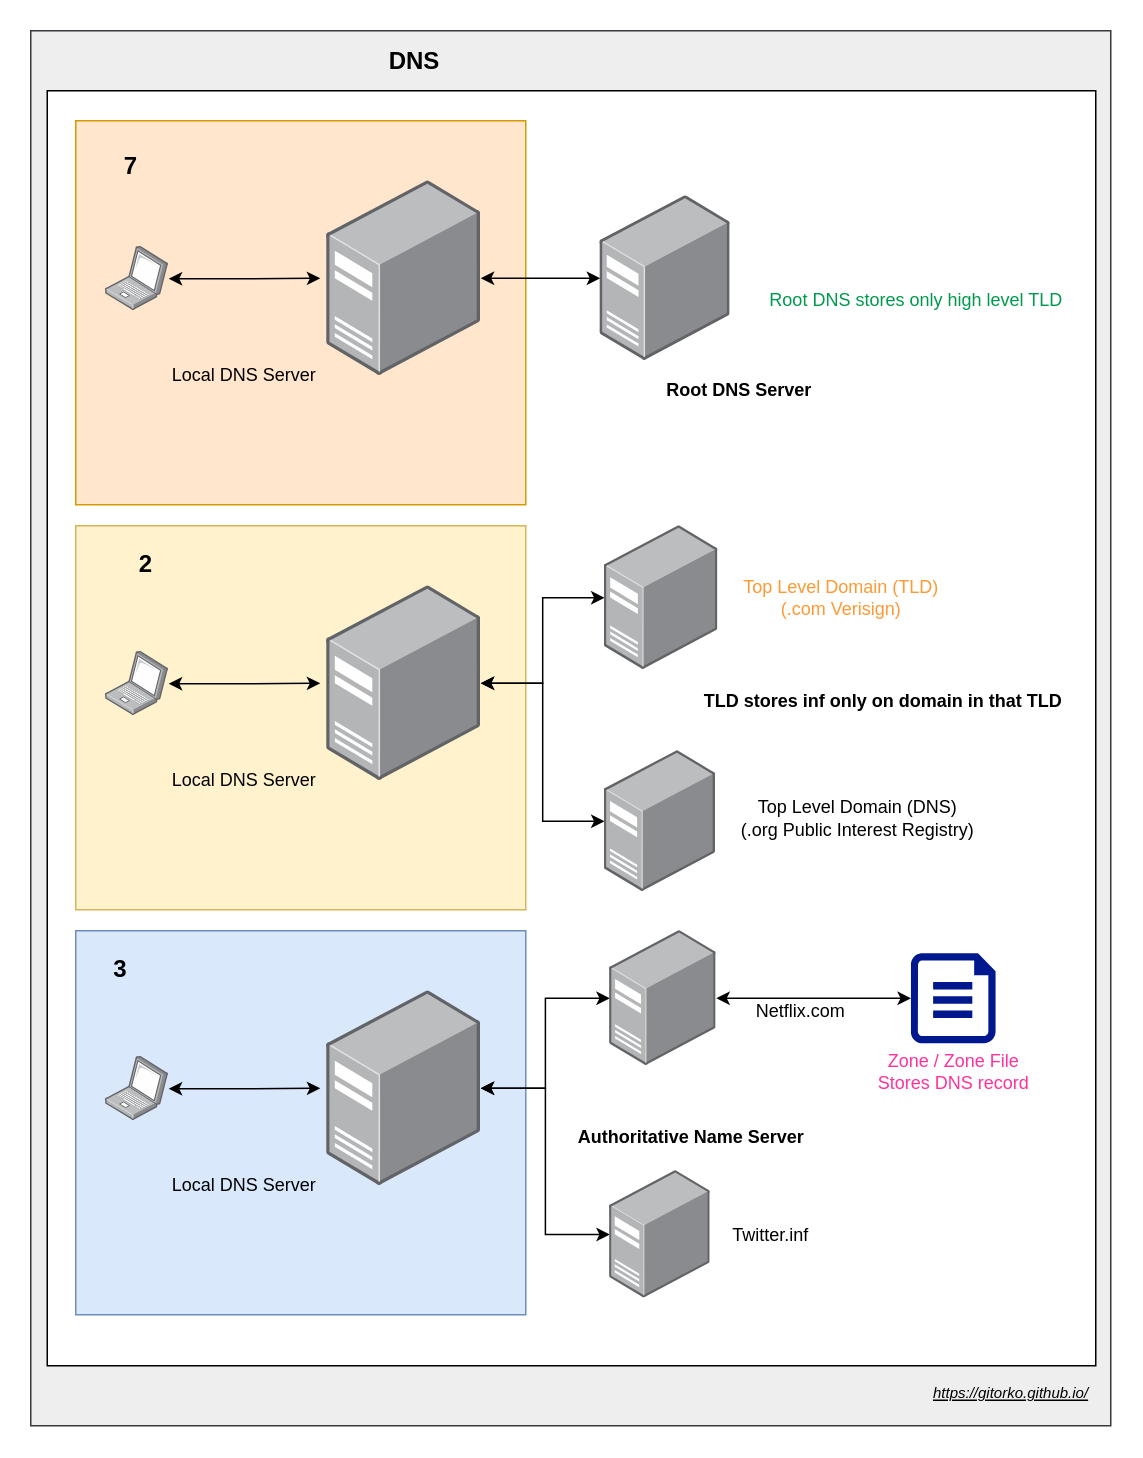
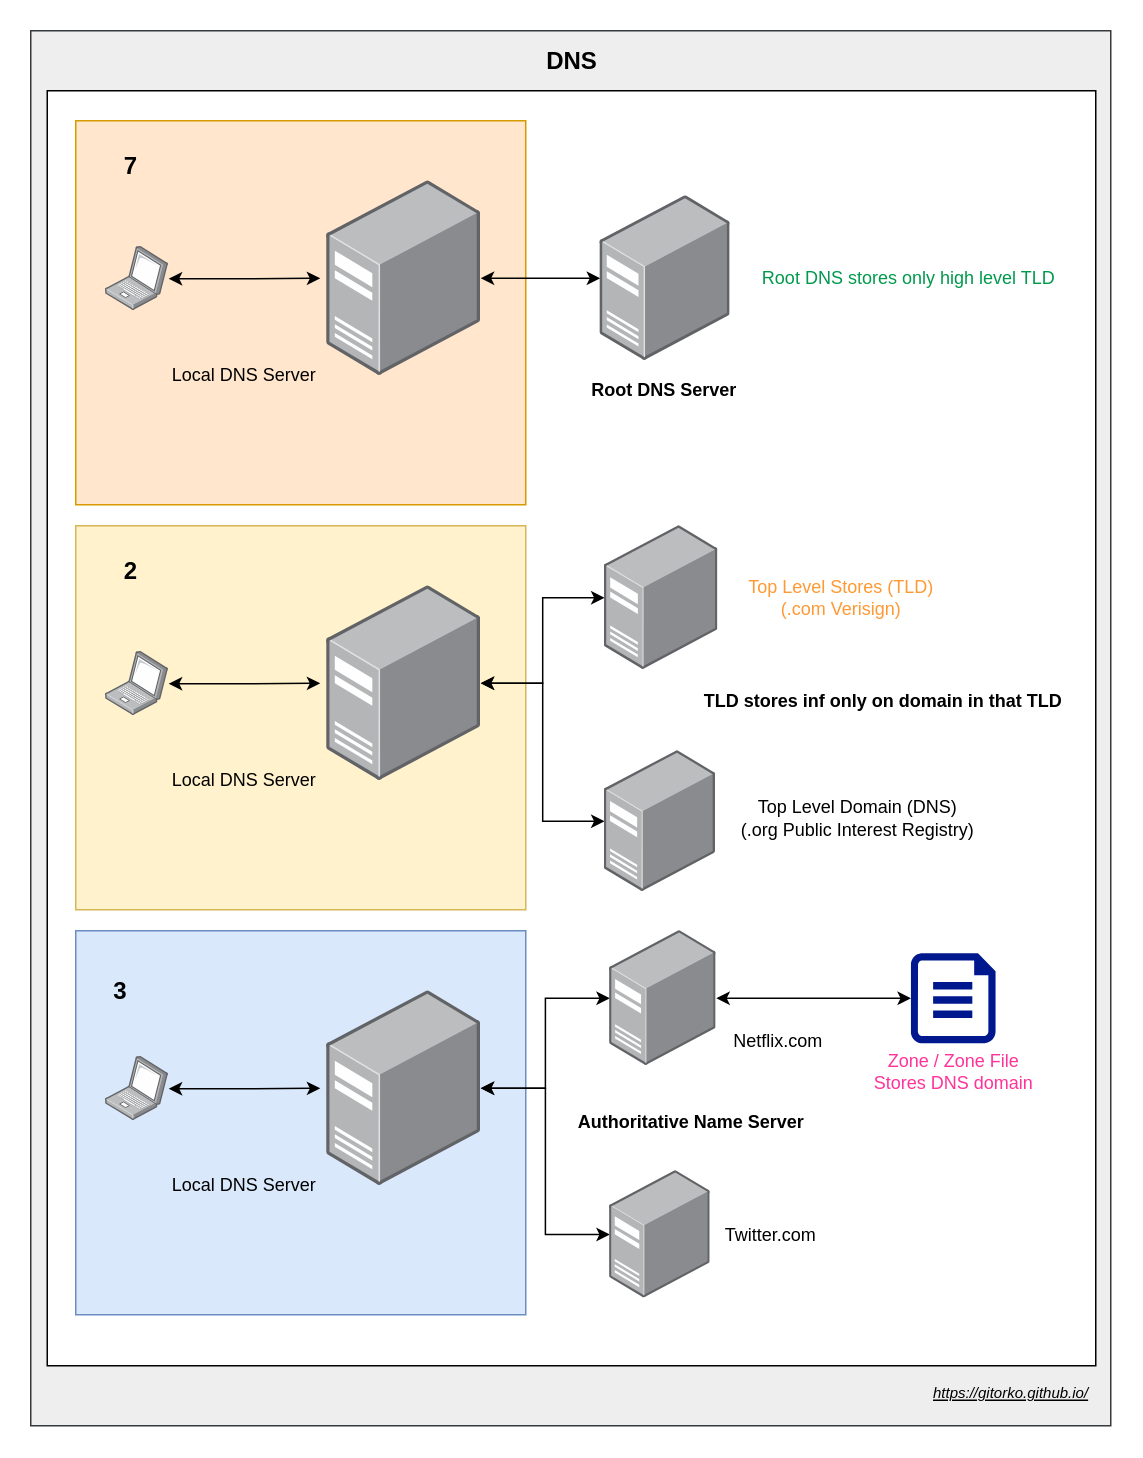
(415, 61) -> (572, 61)
(916, 301) -> (908, 279)
(738, 391) -> (663, 391)
(147, 563) -> (132, 571)
(842, 598) -> (842, 598)
(121, 968) -> (121, 991)
(800, 1012) -> (778, 1042)
(954, 1072) -> (954, 1072)
(691, 1138) -> (691, 1123)
(771, 1235) -> (771, 1235)
